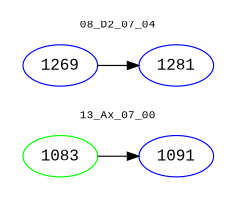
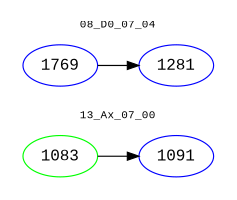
(118, 25) -> (118, 25)
(60, 65) -> (60, 65)
